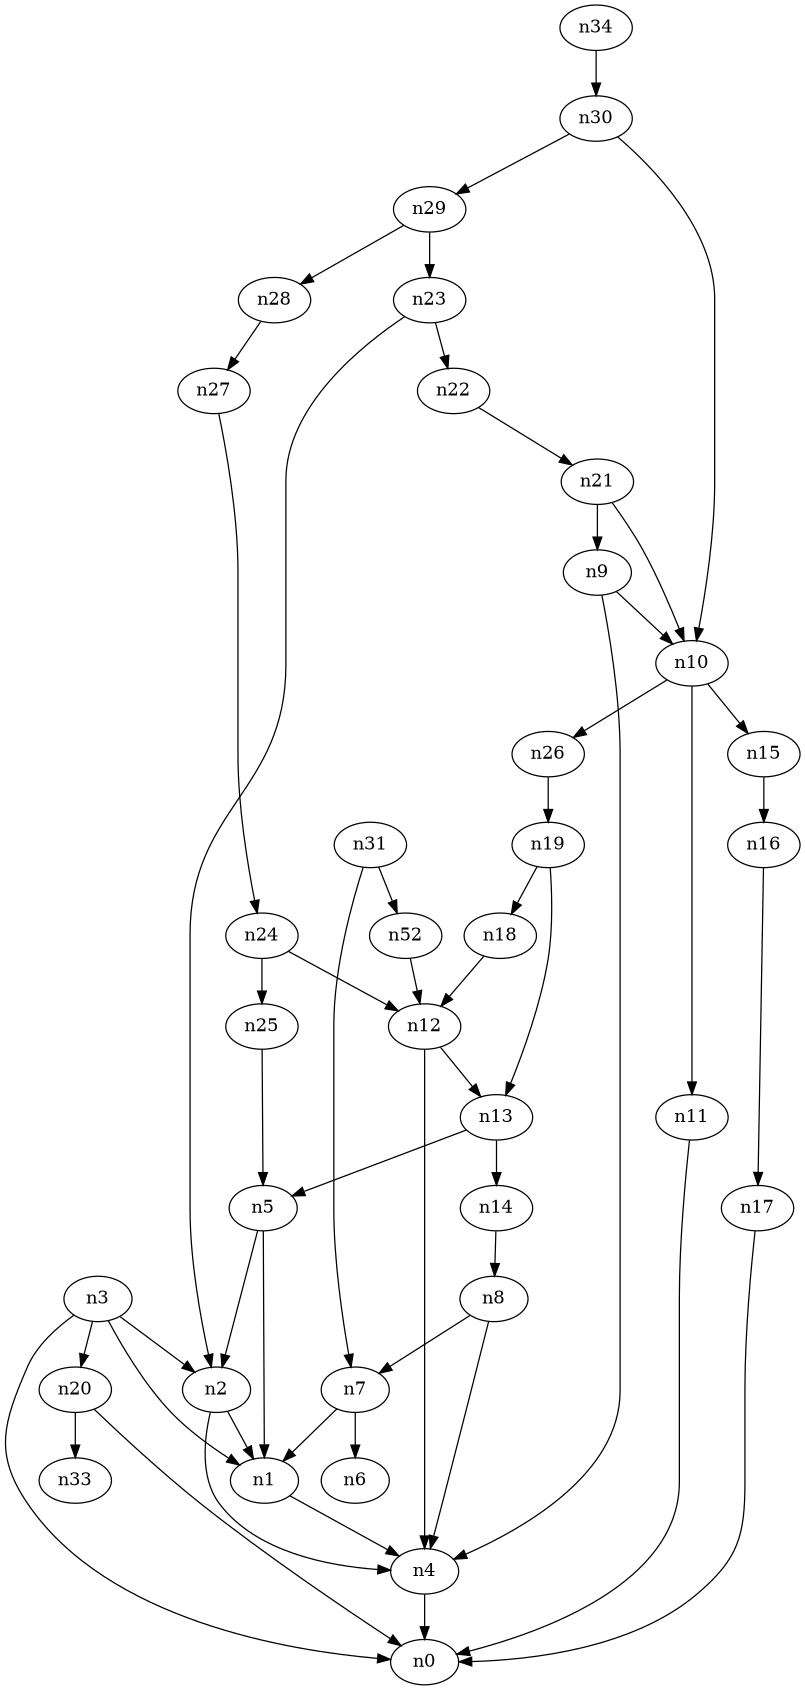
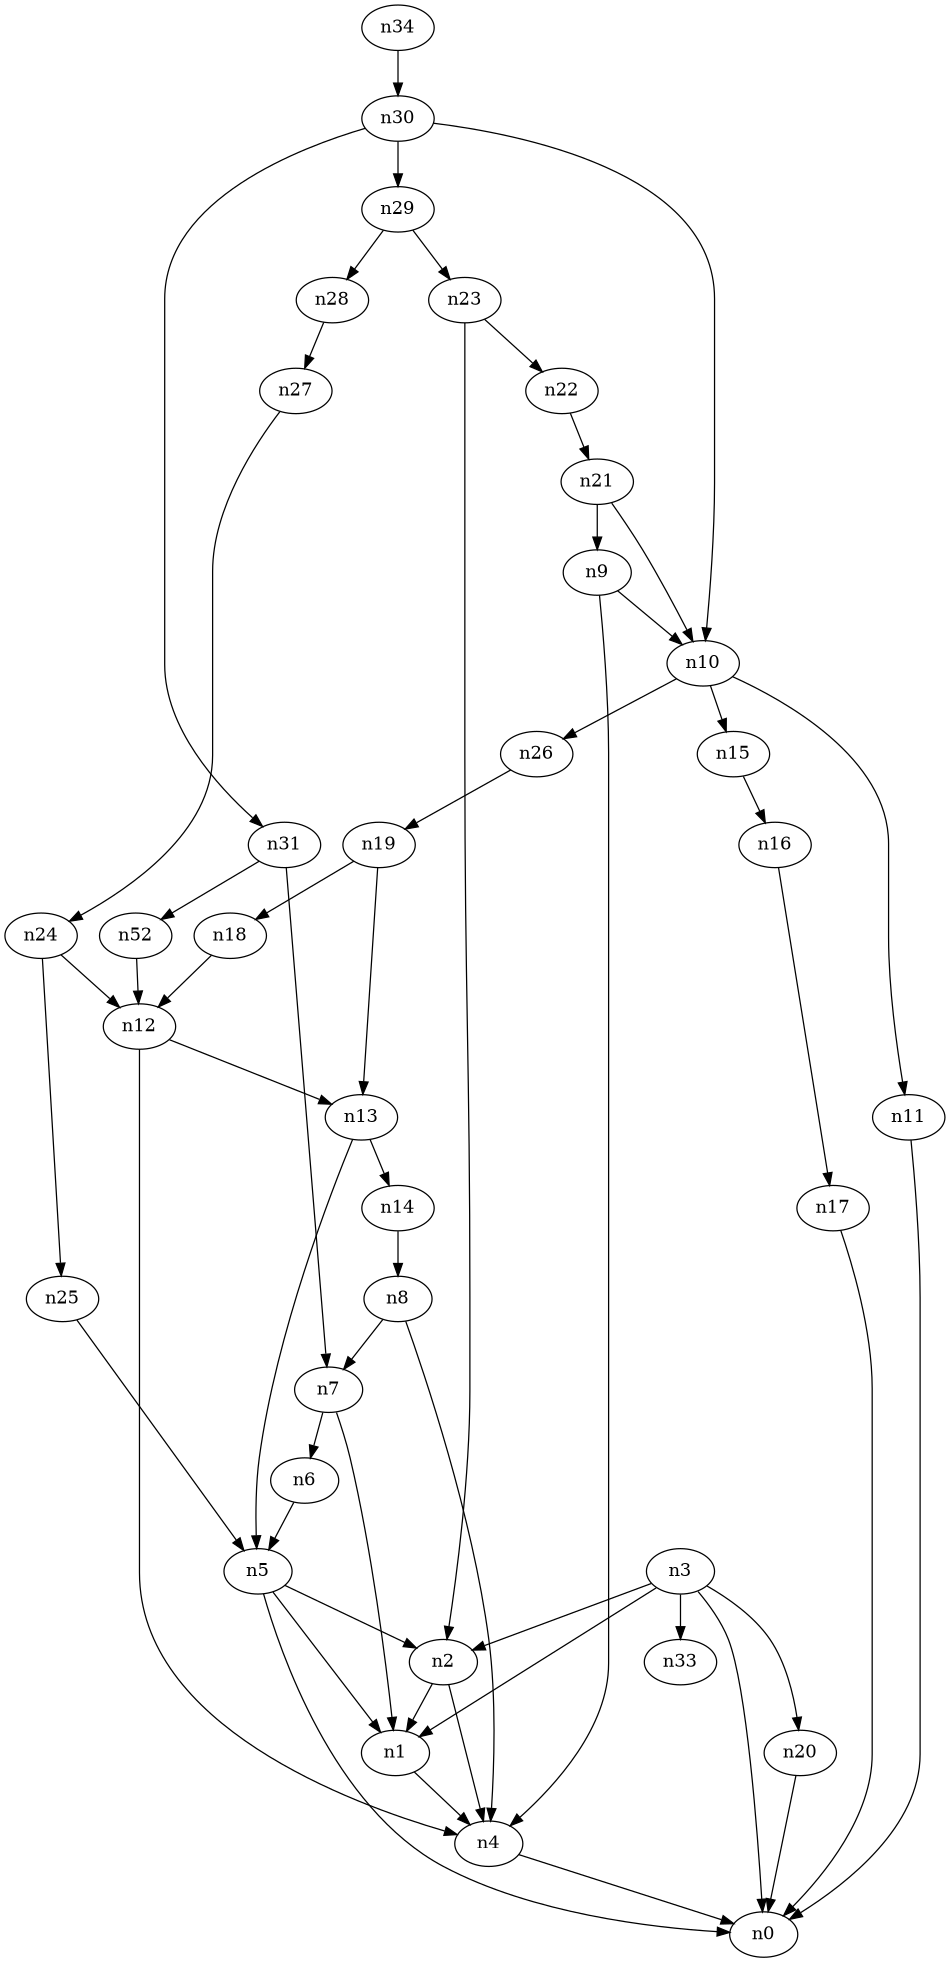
none -> (165, 432)
(75, 1429) -> (680, 1611)
none -> (284, 1520)
none -> (422, 1852)
